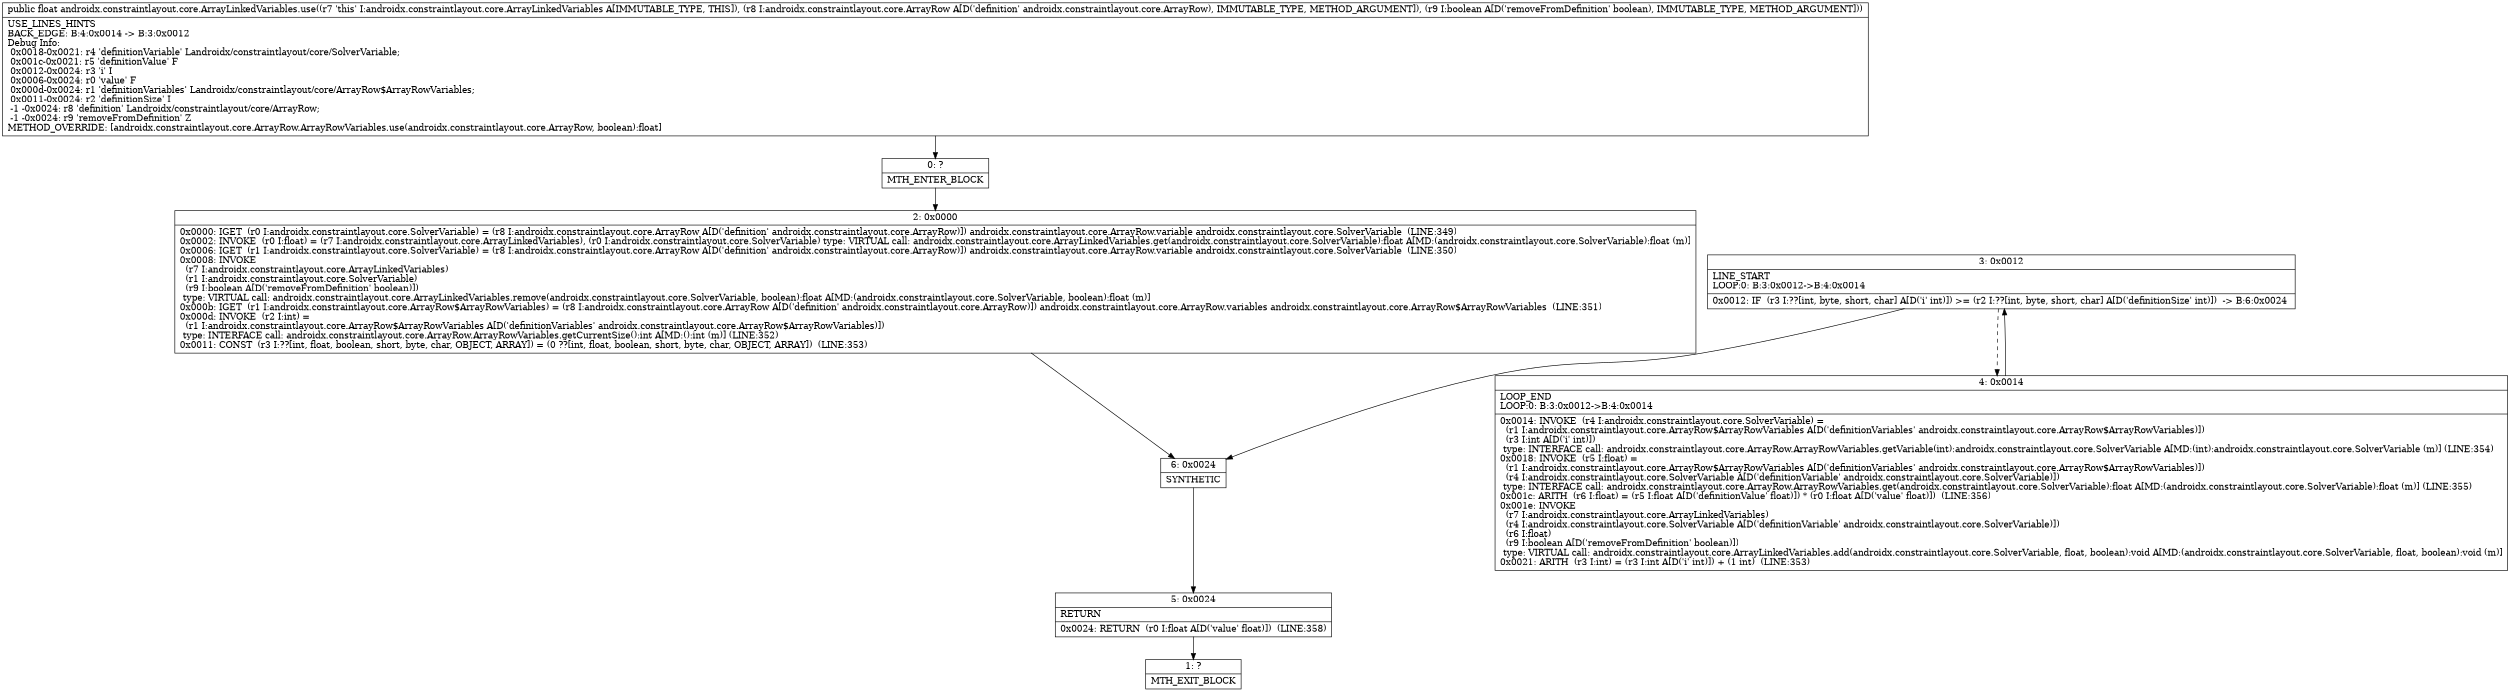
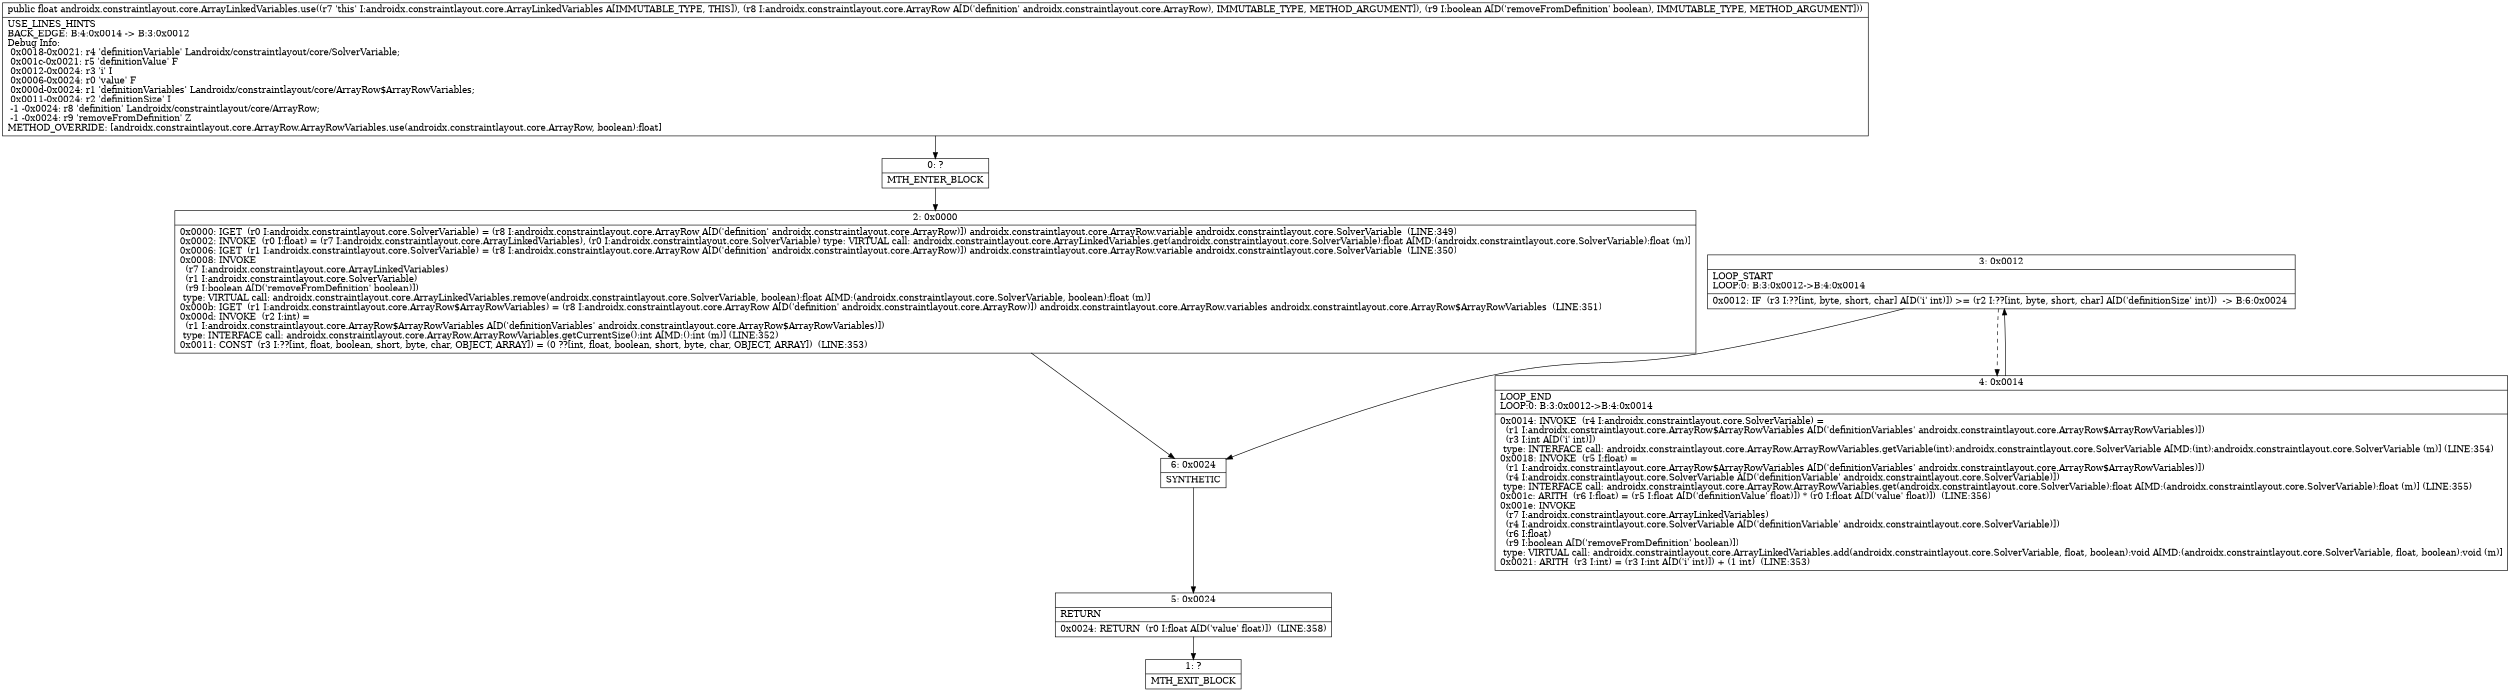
(1741, 277) -> (1743, 277)
